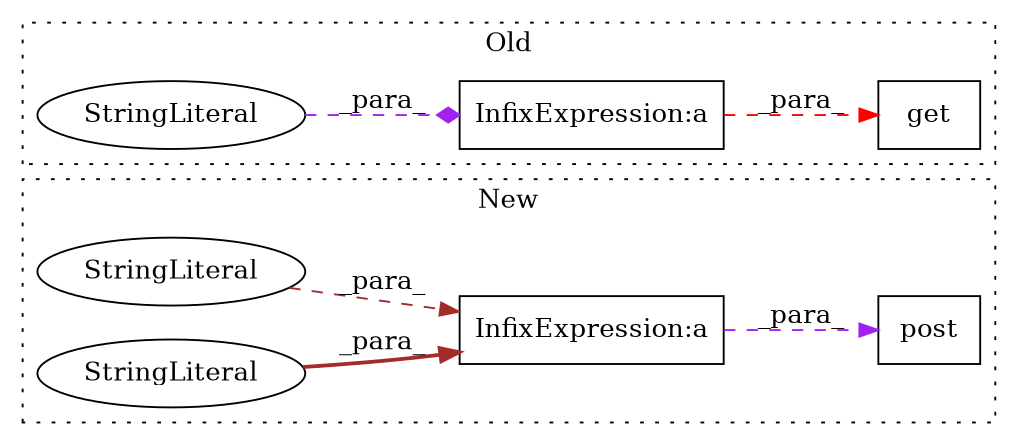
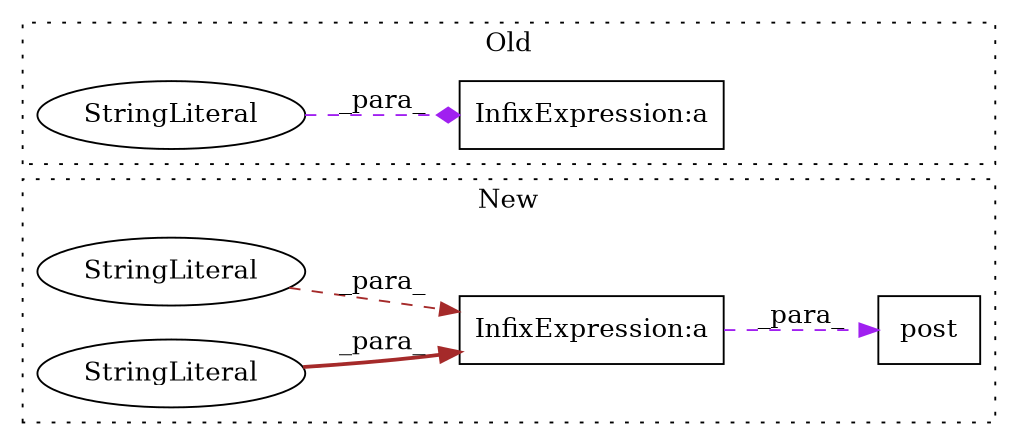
(929, 115) -> none
